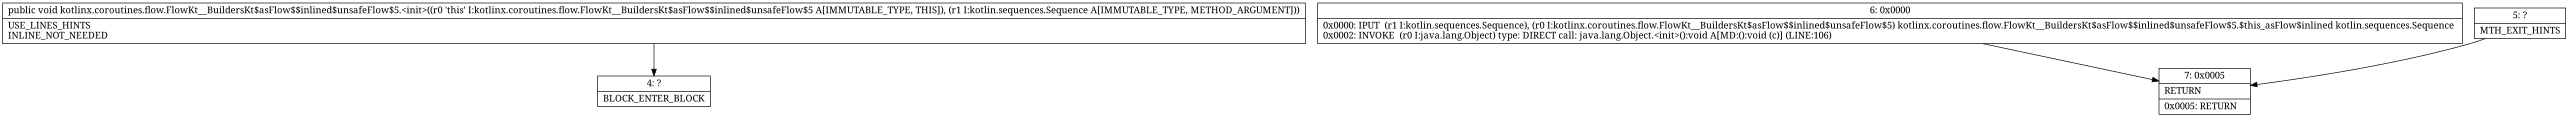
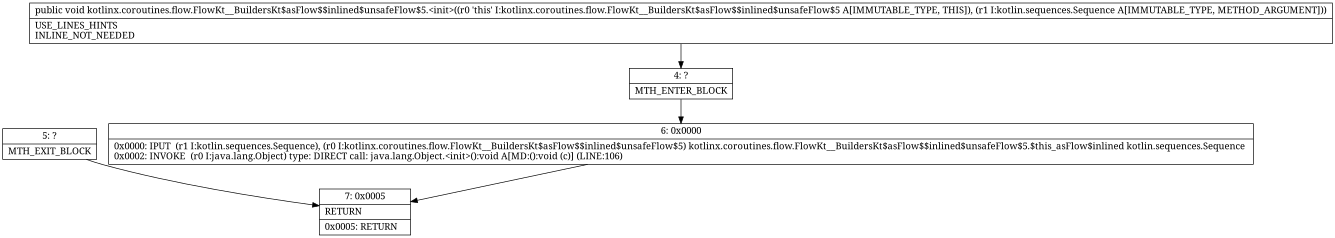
(2520, 31) -> (50, 151)
(654, 99) -> (681, 91)
none -> (681, 108)
